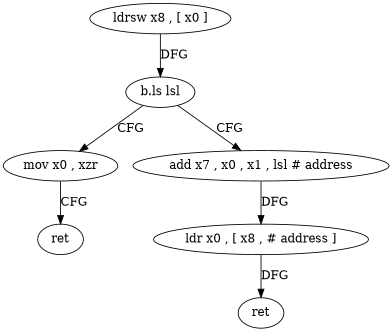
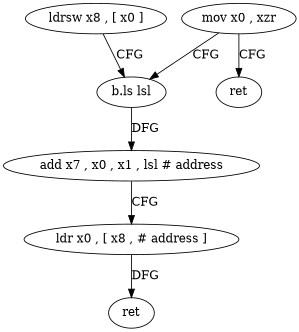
(174, 55) -> (130, 55)
(115, 126) -> (188, 54)
(230, 129) -> (145, 129)
(275, 203) -> (145, 203)
